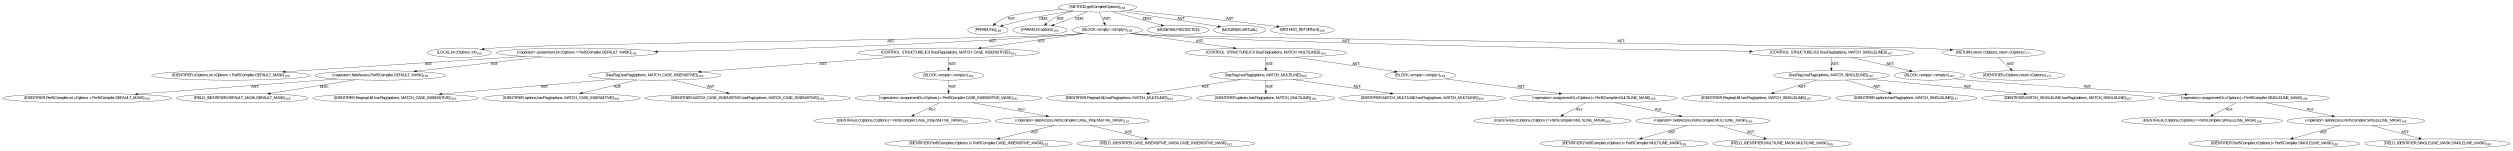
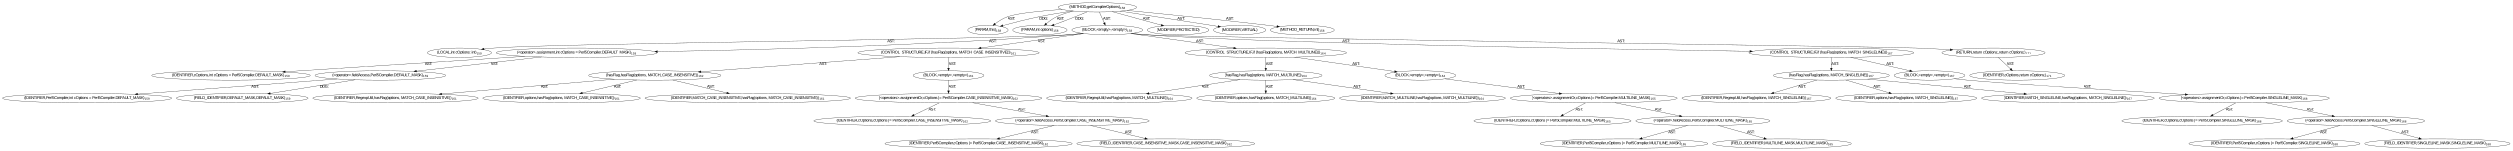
(1148, 19) -> (1147, 19)
